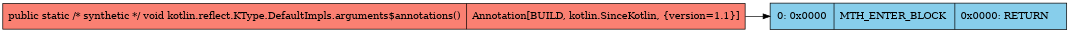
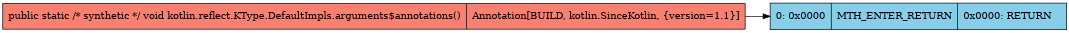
(893, 16) -> (894, 16)
